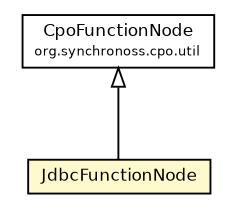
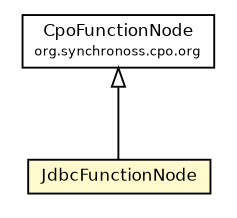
(118, 52) -> (118, 52)
